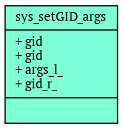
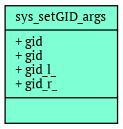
(39, 70) -> (36, 70)
